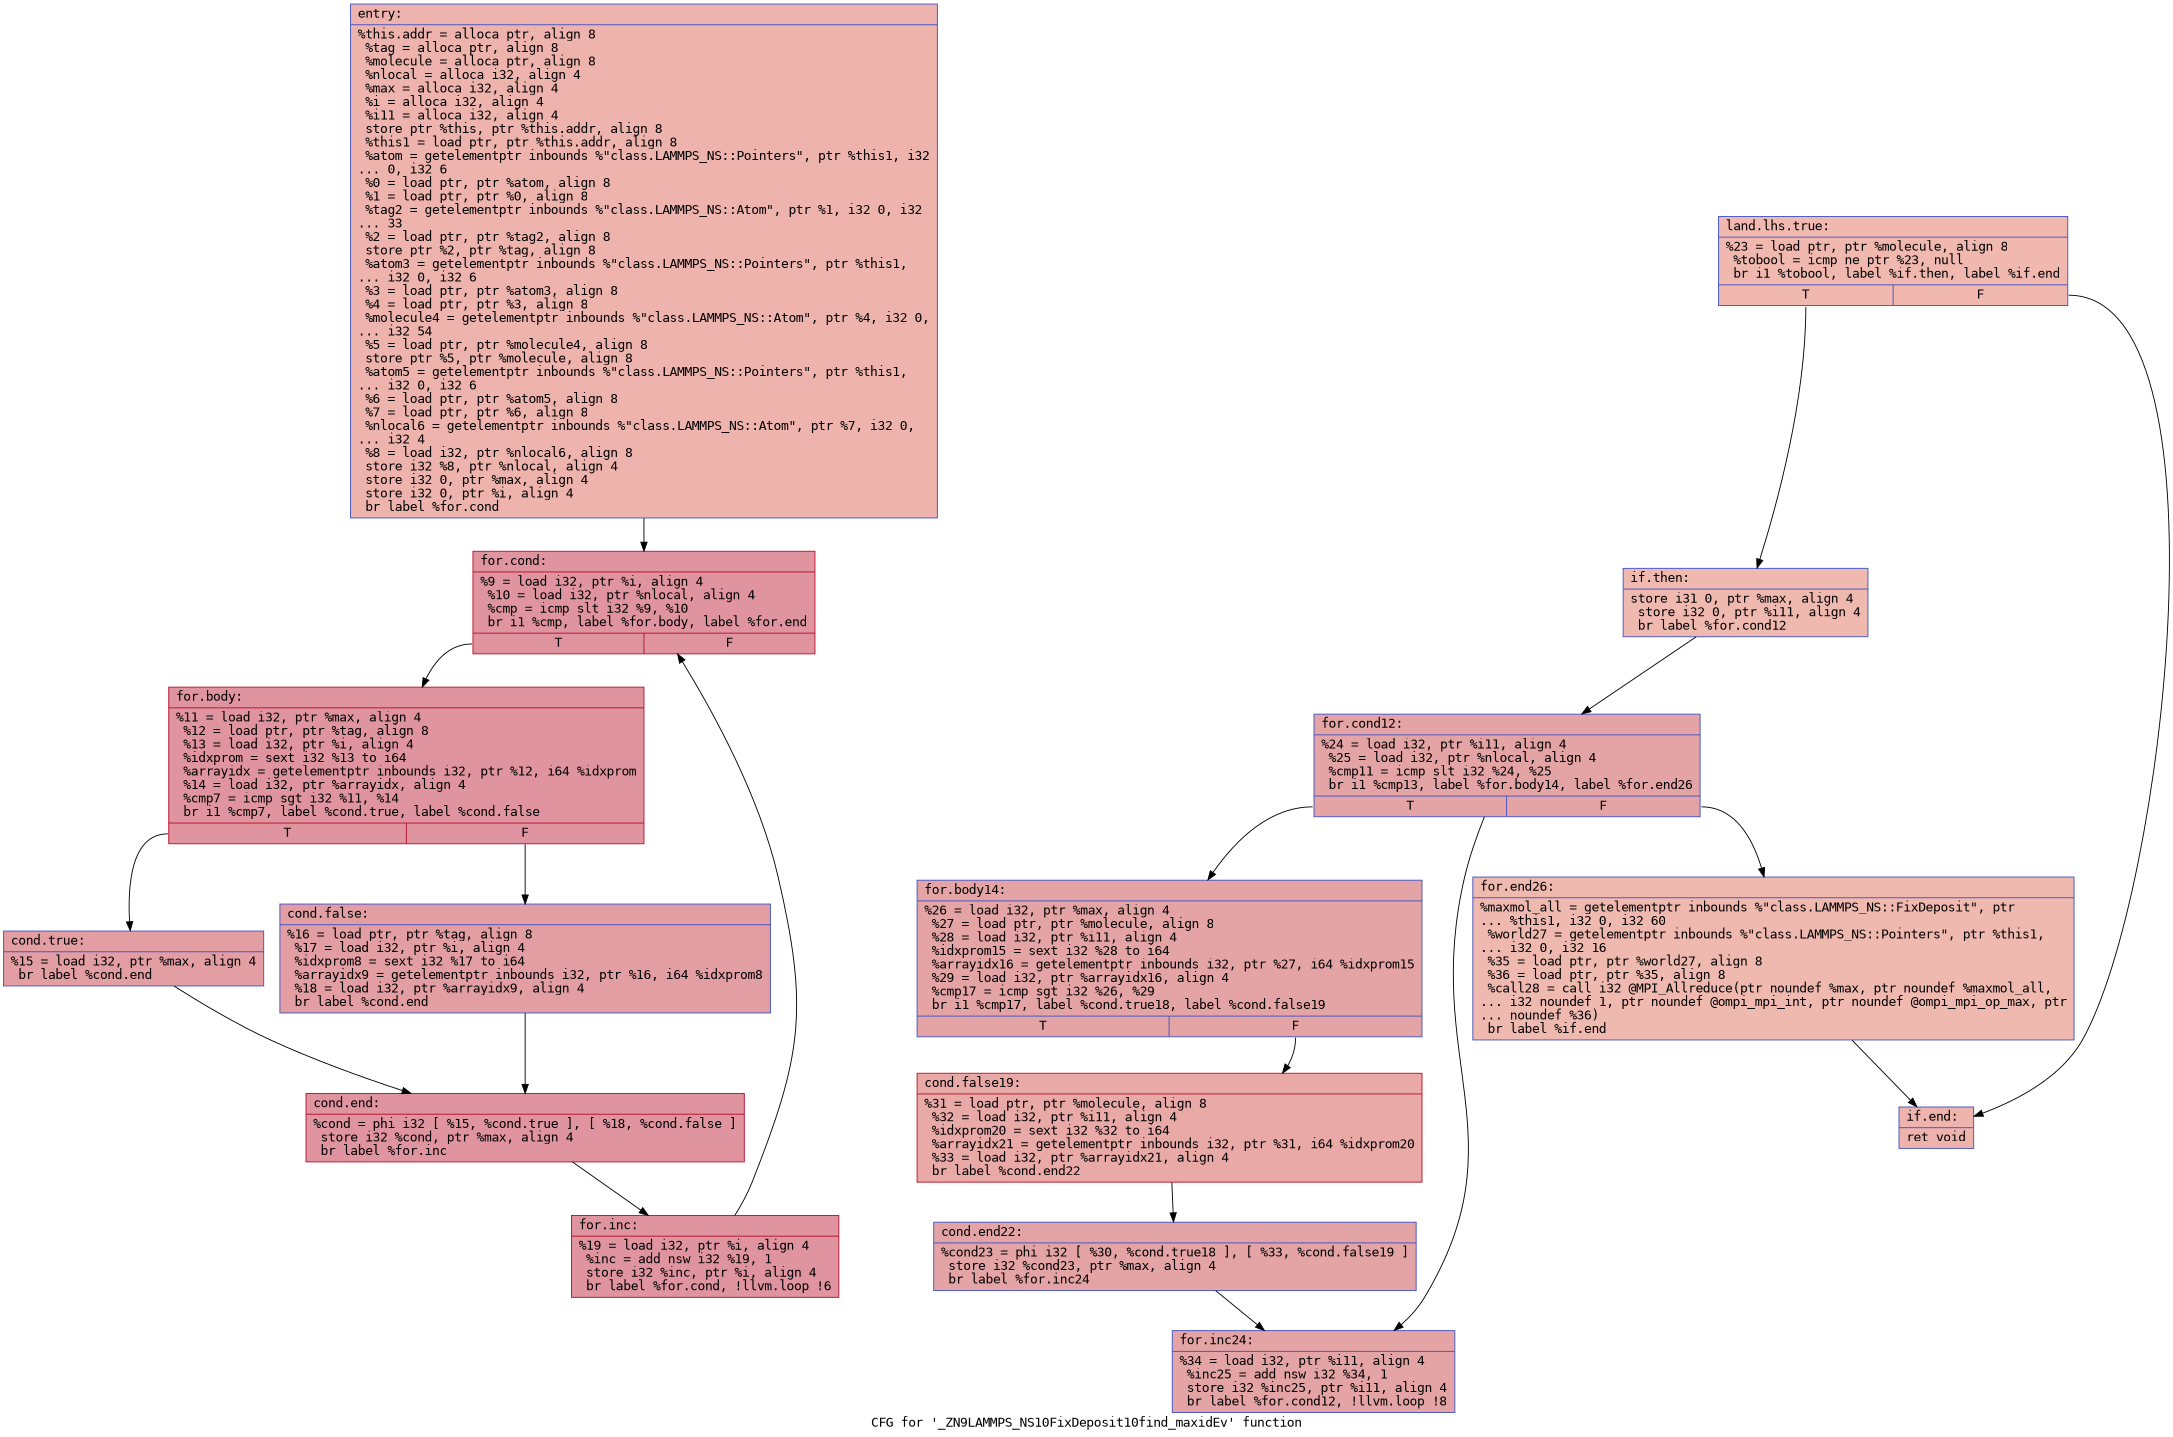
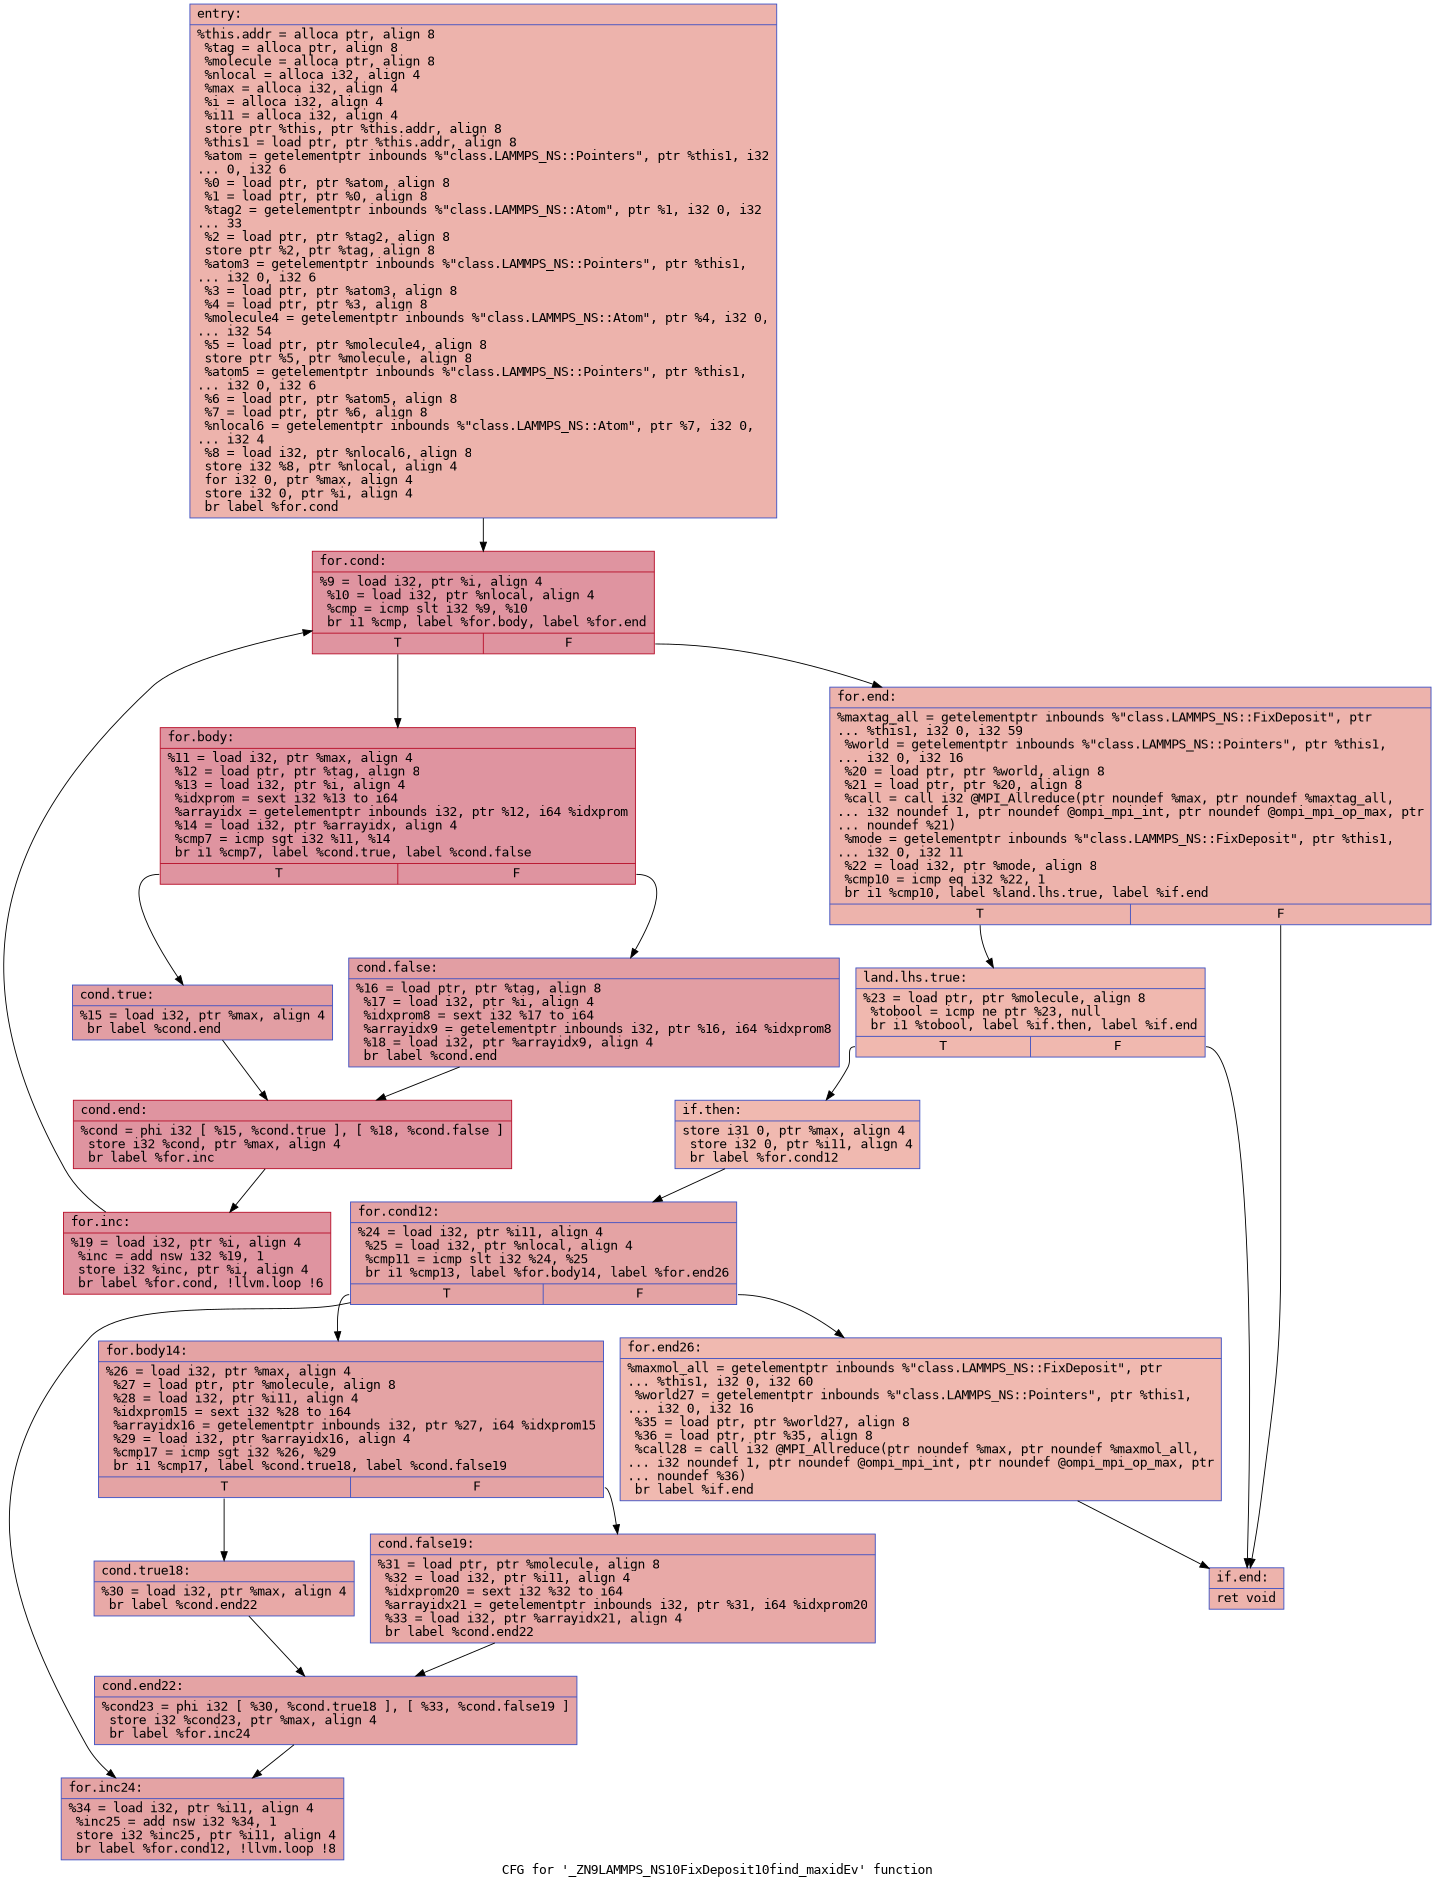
(473, 480) -> (305, 480)
none -> (1130, 806)
(1170, 1128) -> (623, 1588)
none -> (224, 1588)
